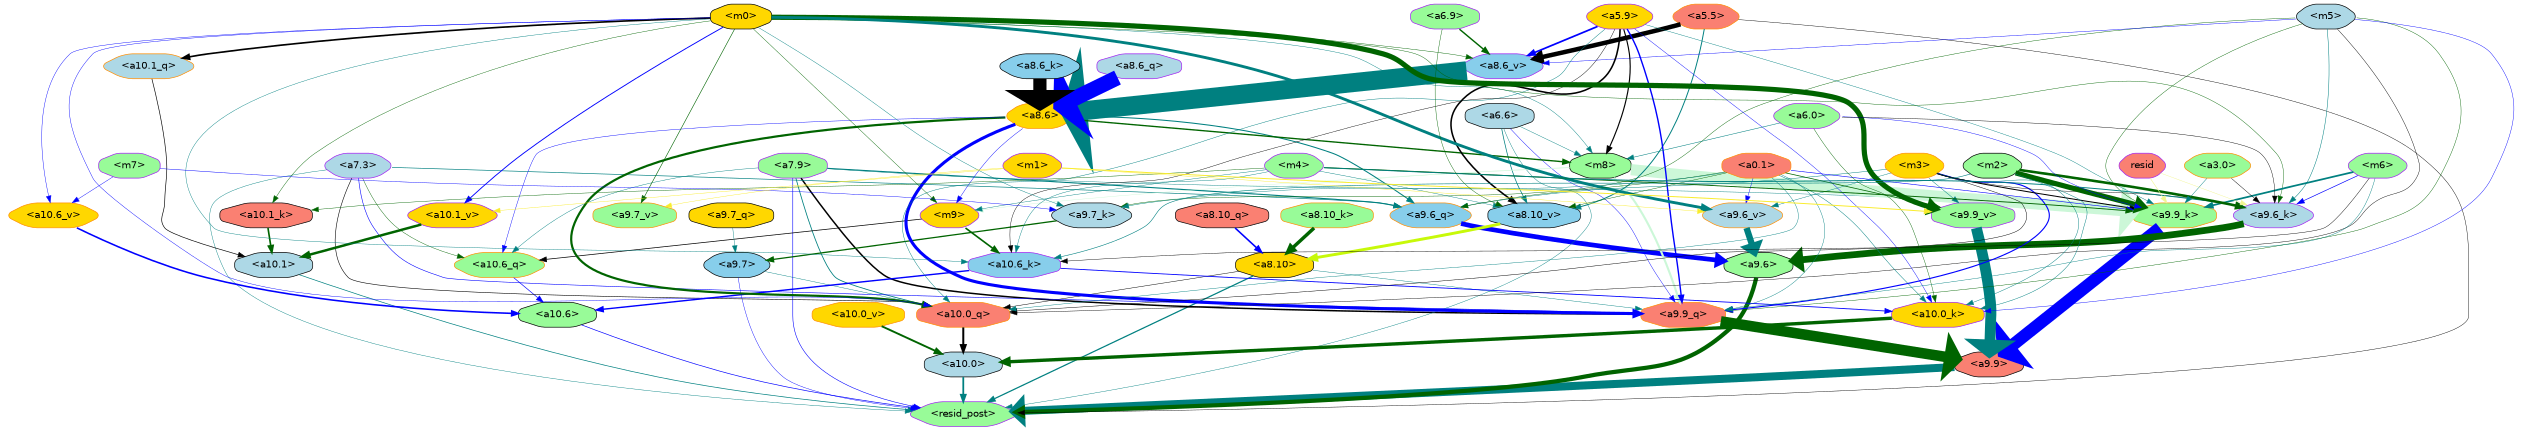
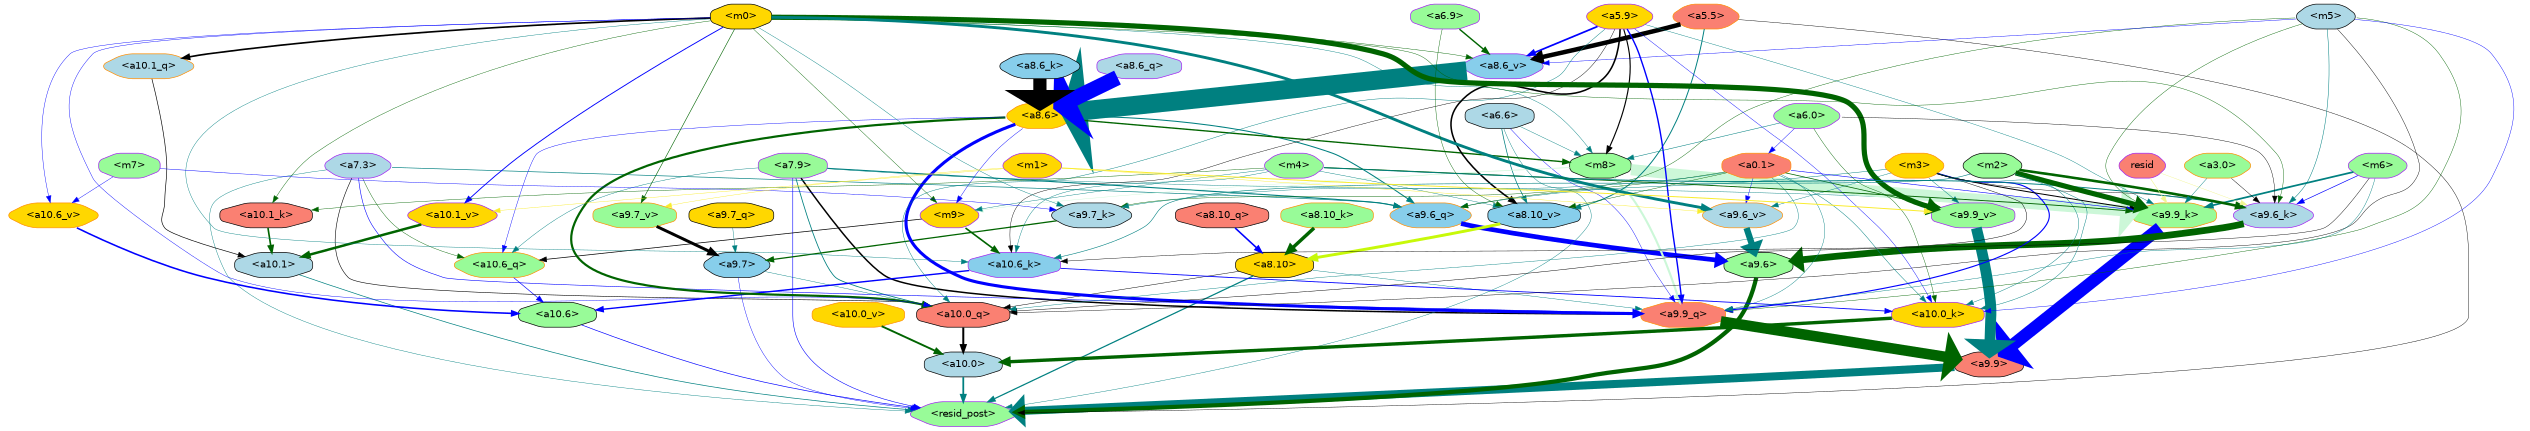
(1996, 140) -> (1785, 138)
none -> (683, 239)
(963, 315) -> (963, 315)
